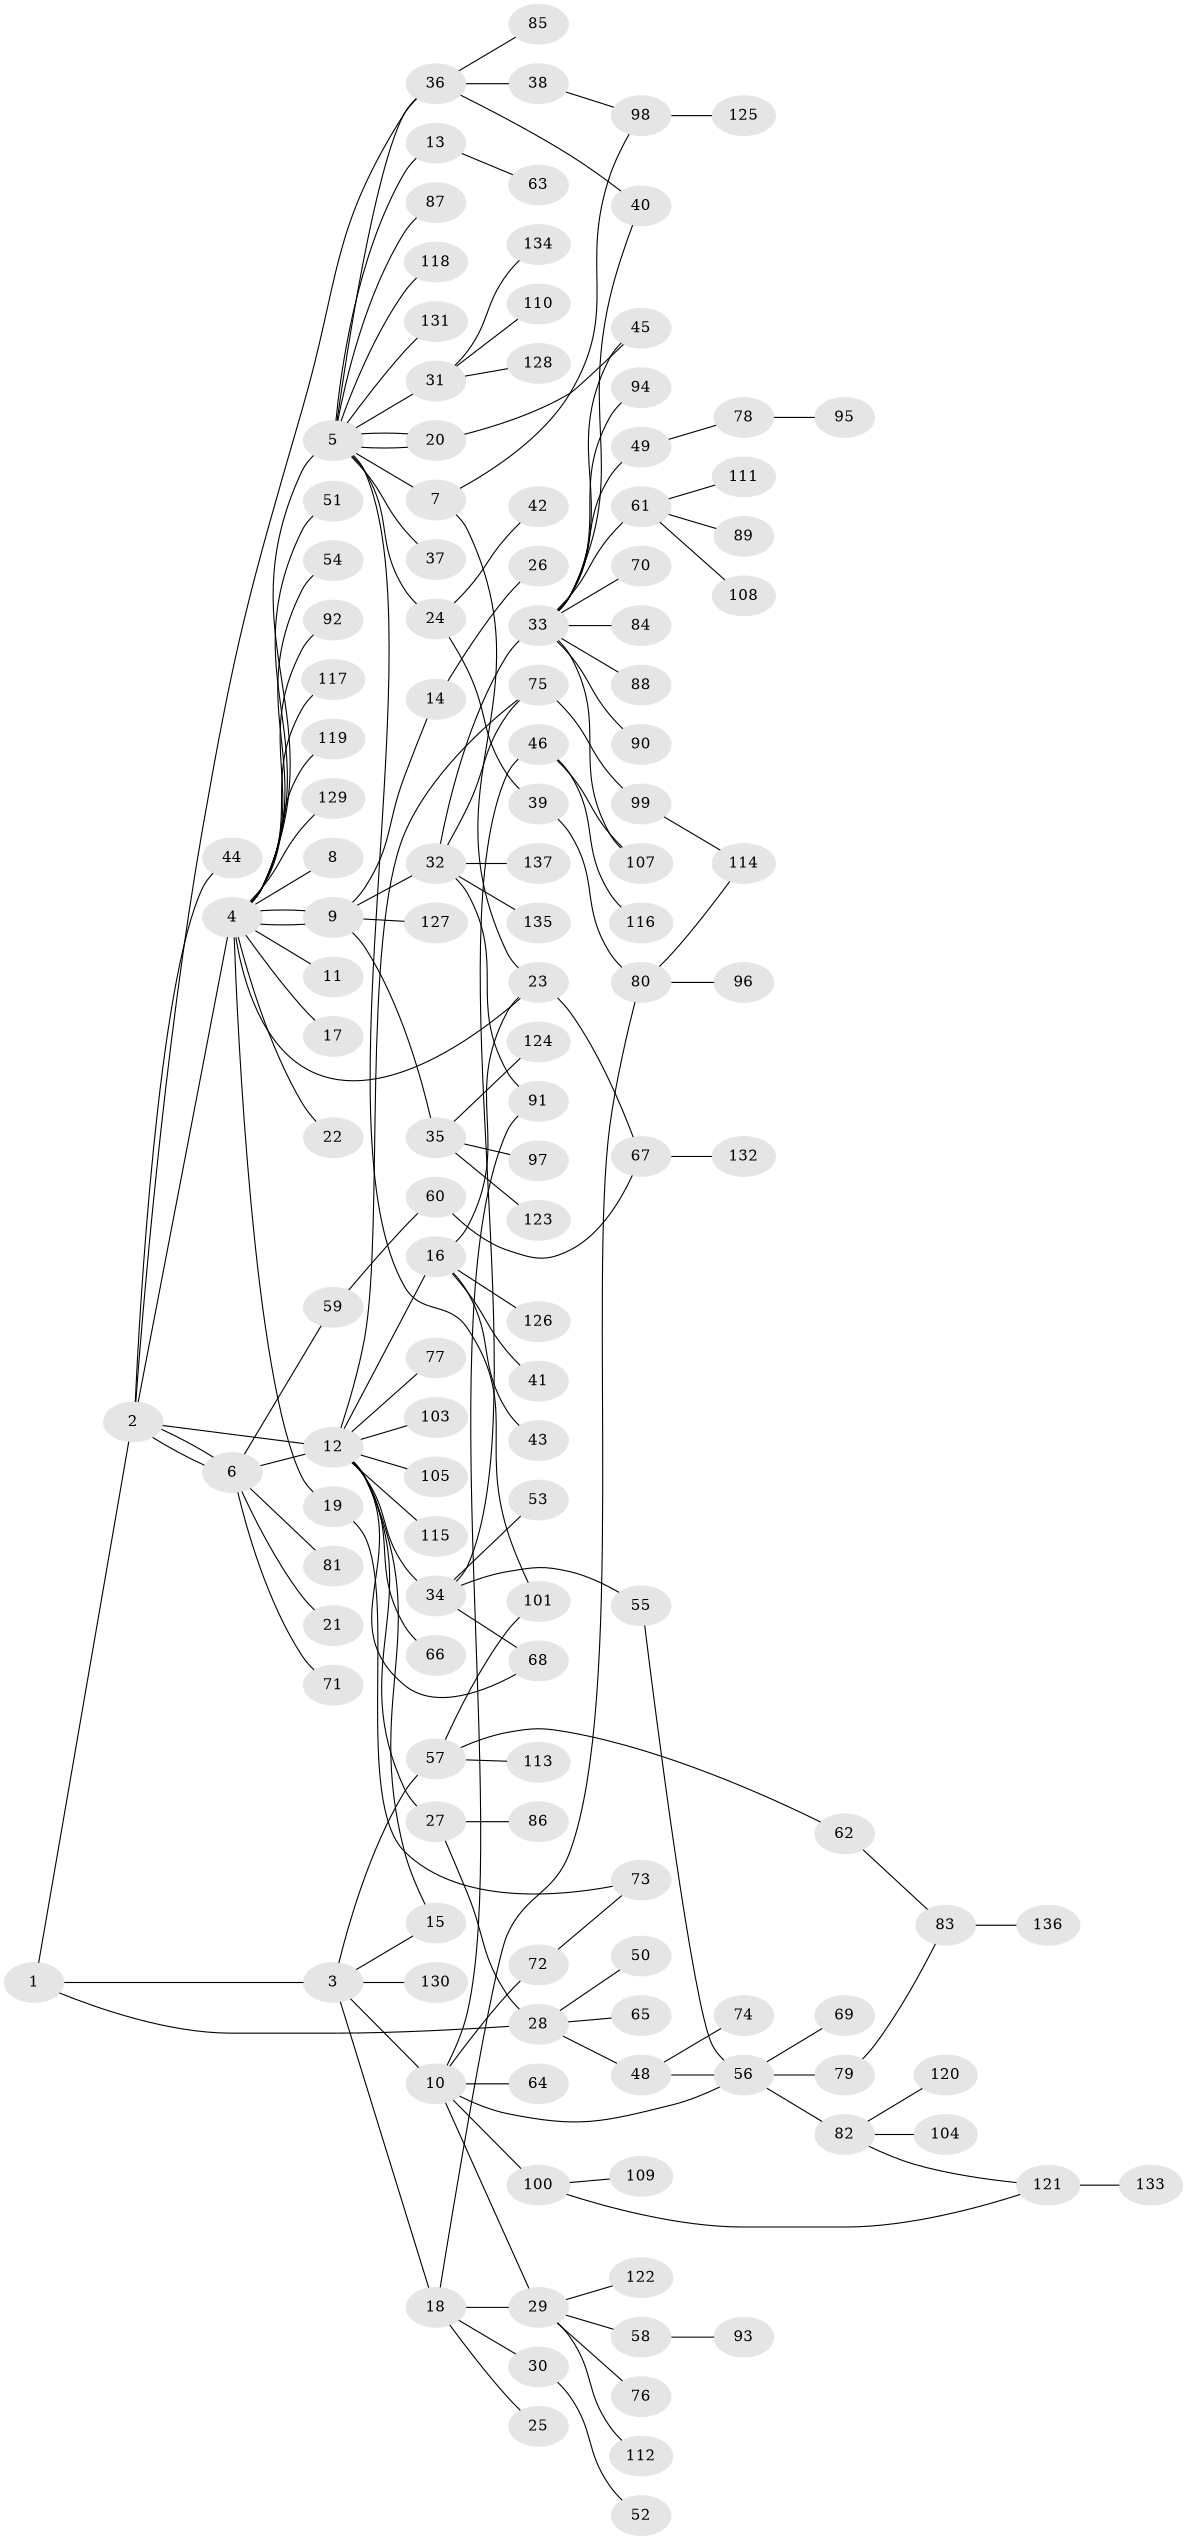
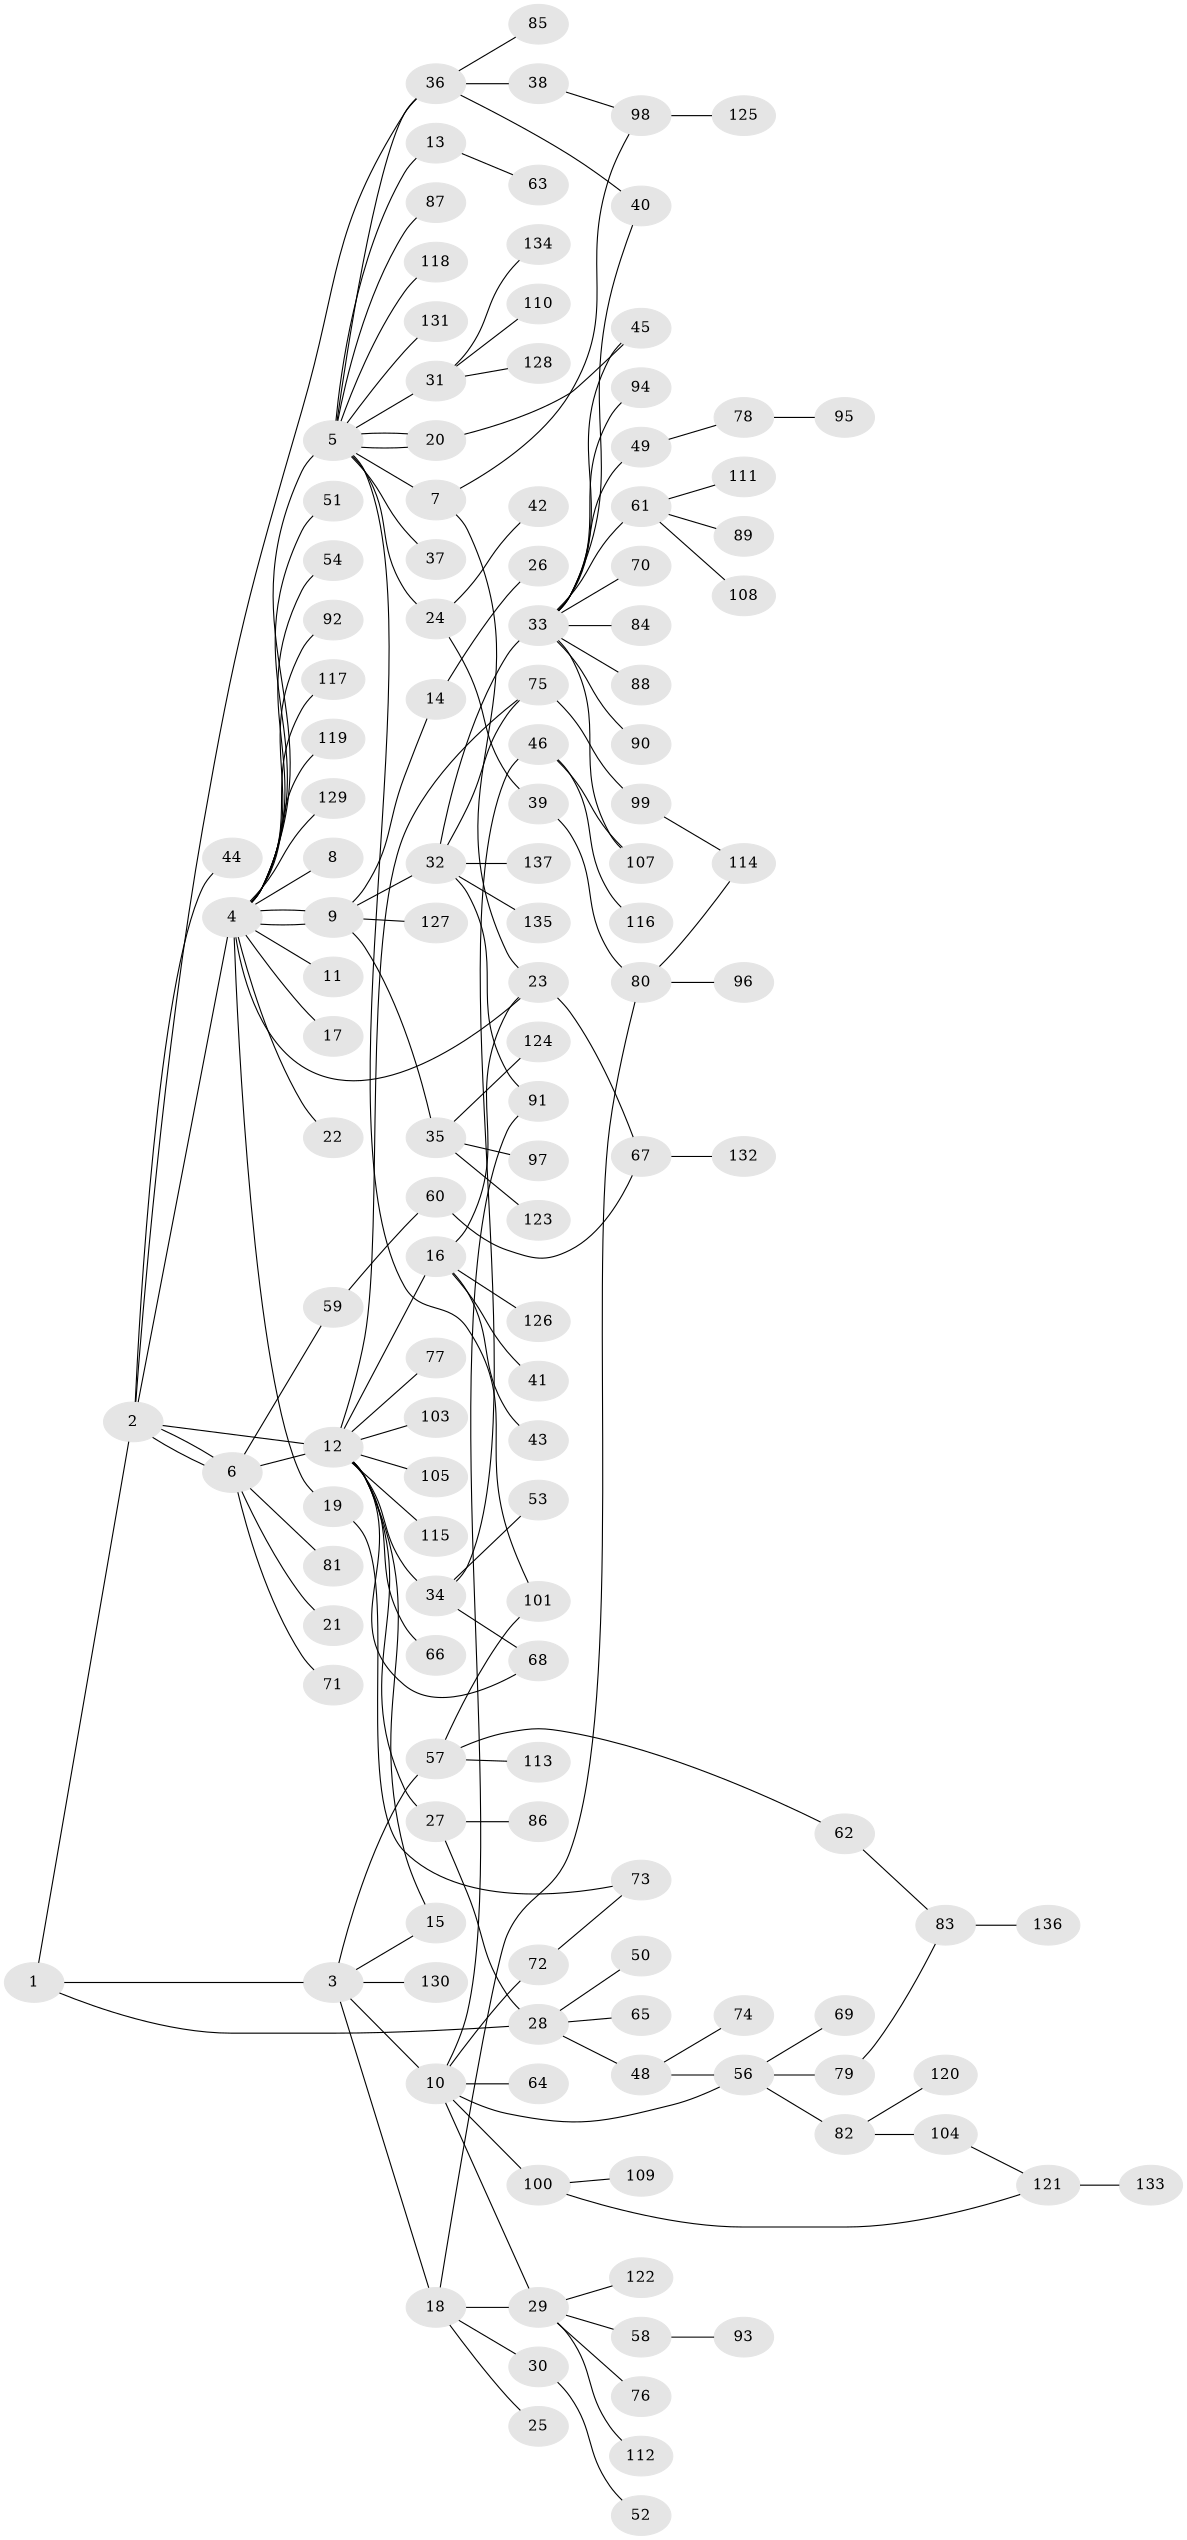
(641, 1606) -> none
(941, 2171) -> (997, 2160)
